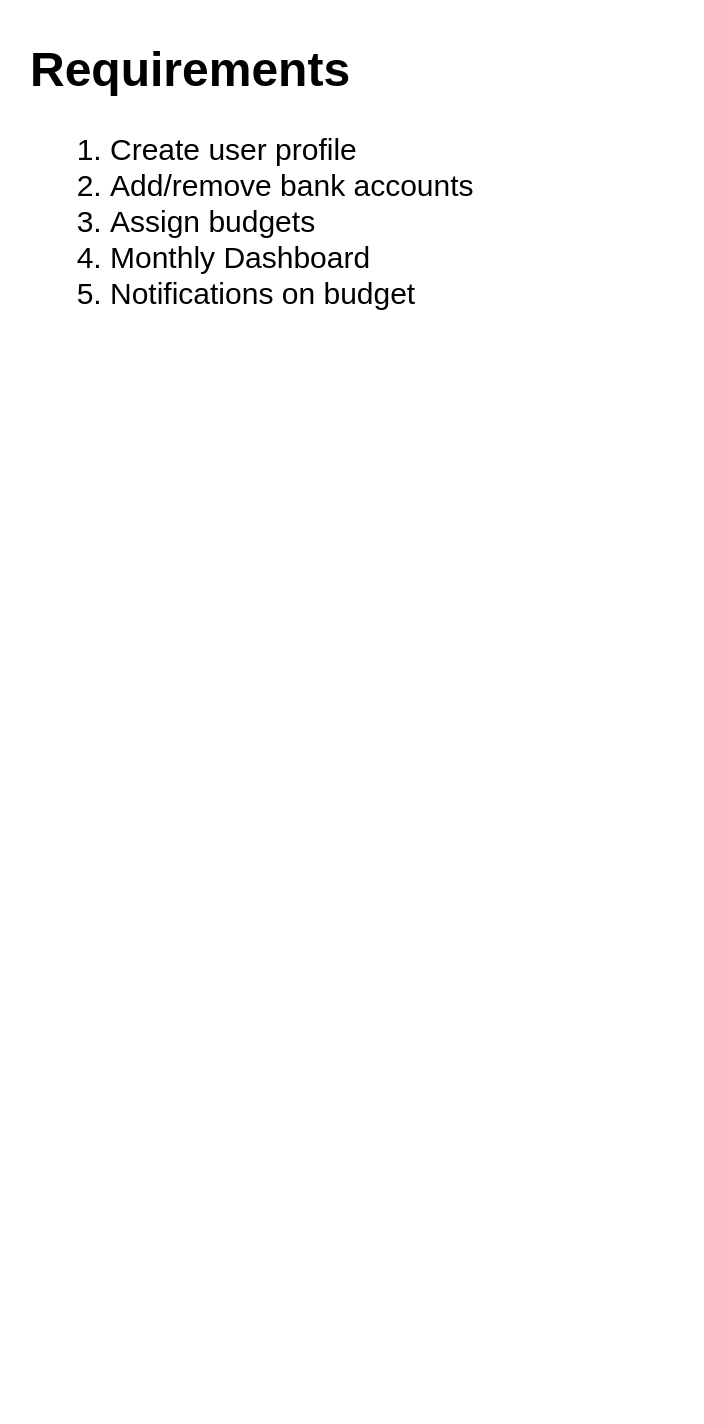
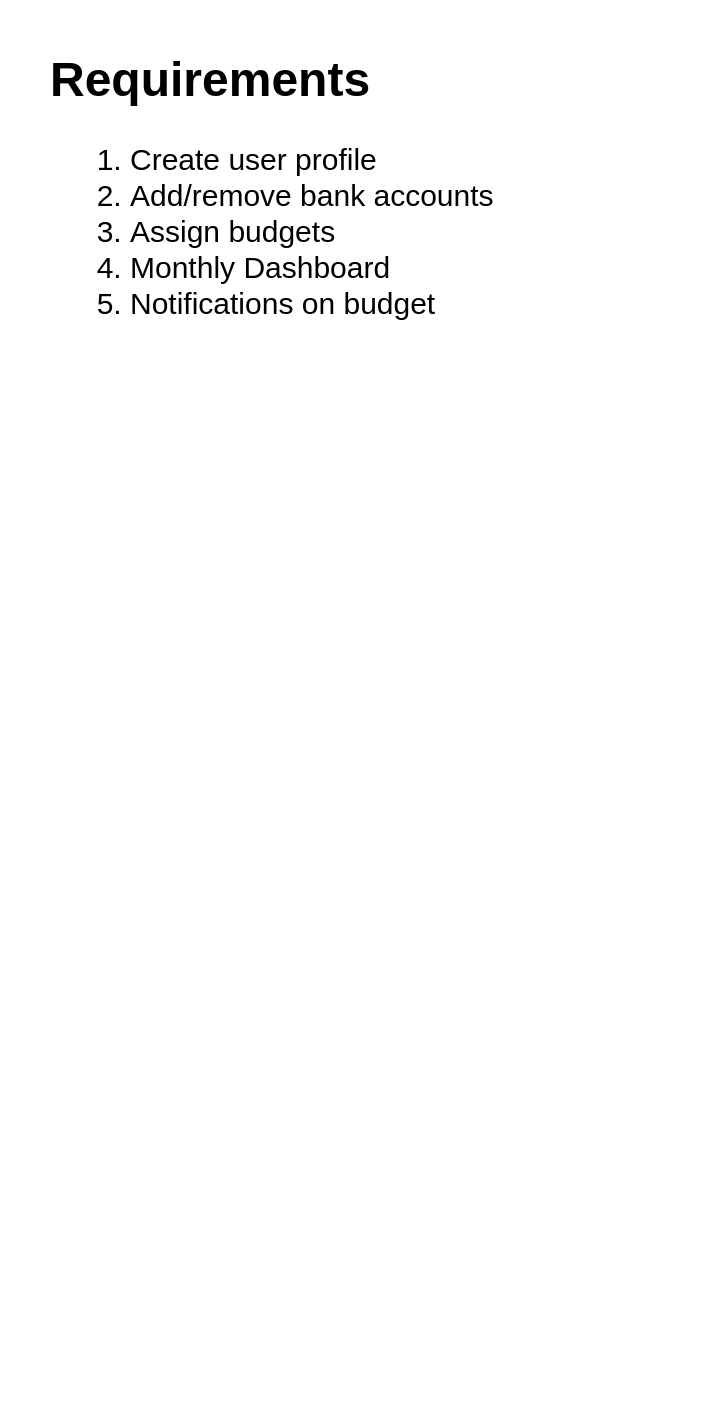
(331, 701) -> (351, 711)
